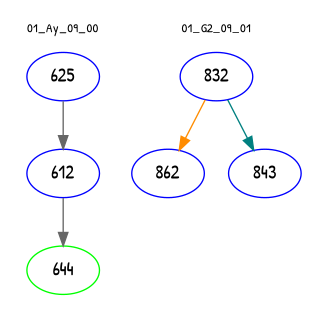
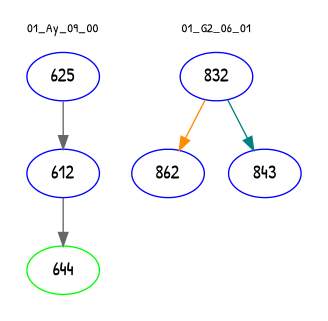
(216, 29) -> (216, 29)
